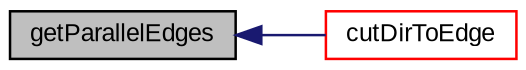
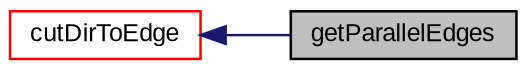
(294, 35) -> (258, 35)
